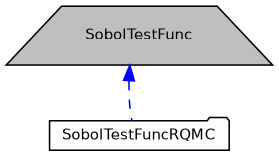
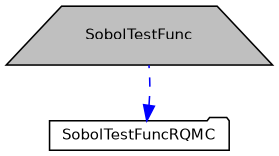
(129, 101) -> (150, 85)
